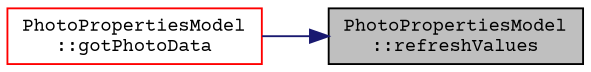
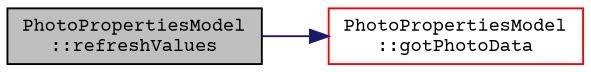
(286, 36) -> (286, 36)
